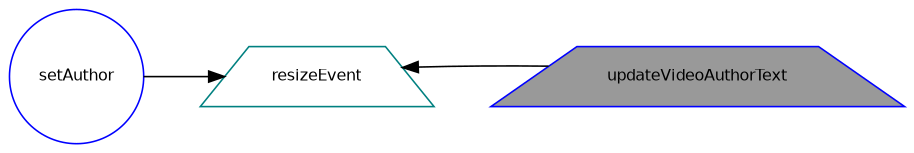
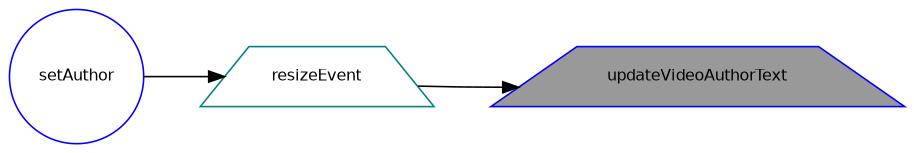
(484, 66) -> (460, 87)
